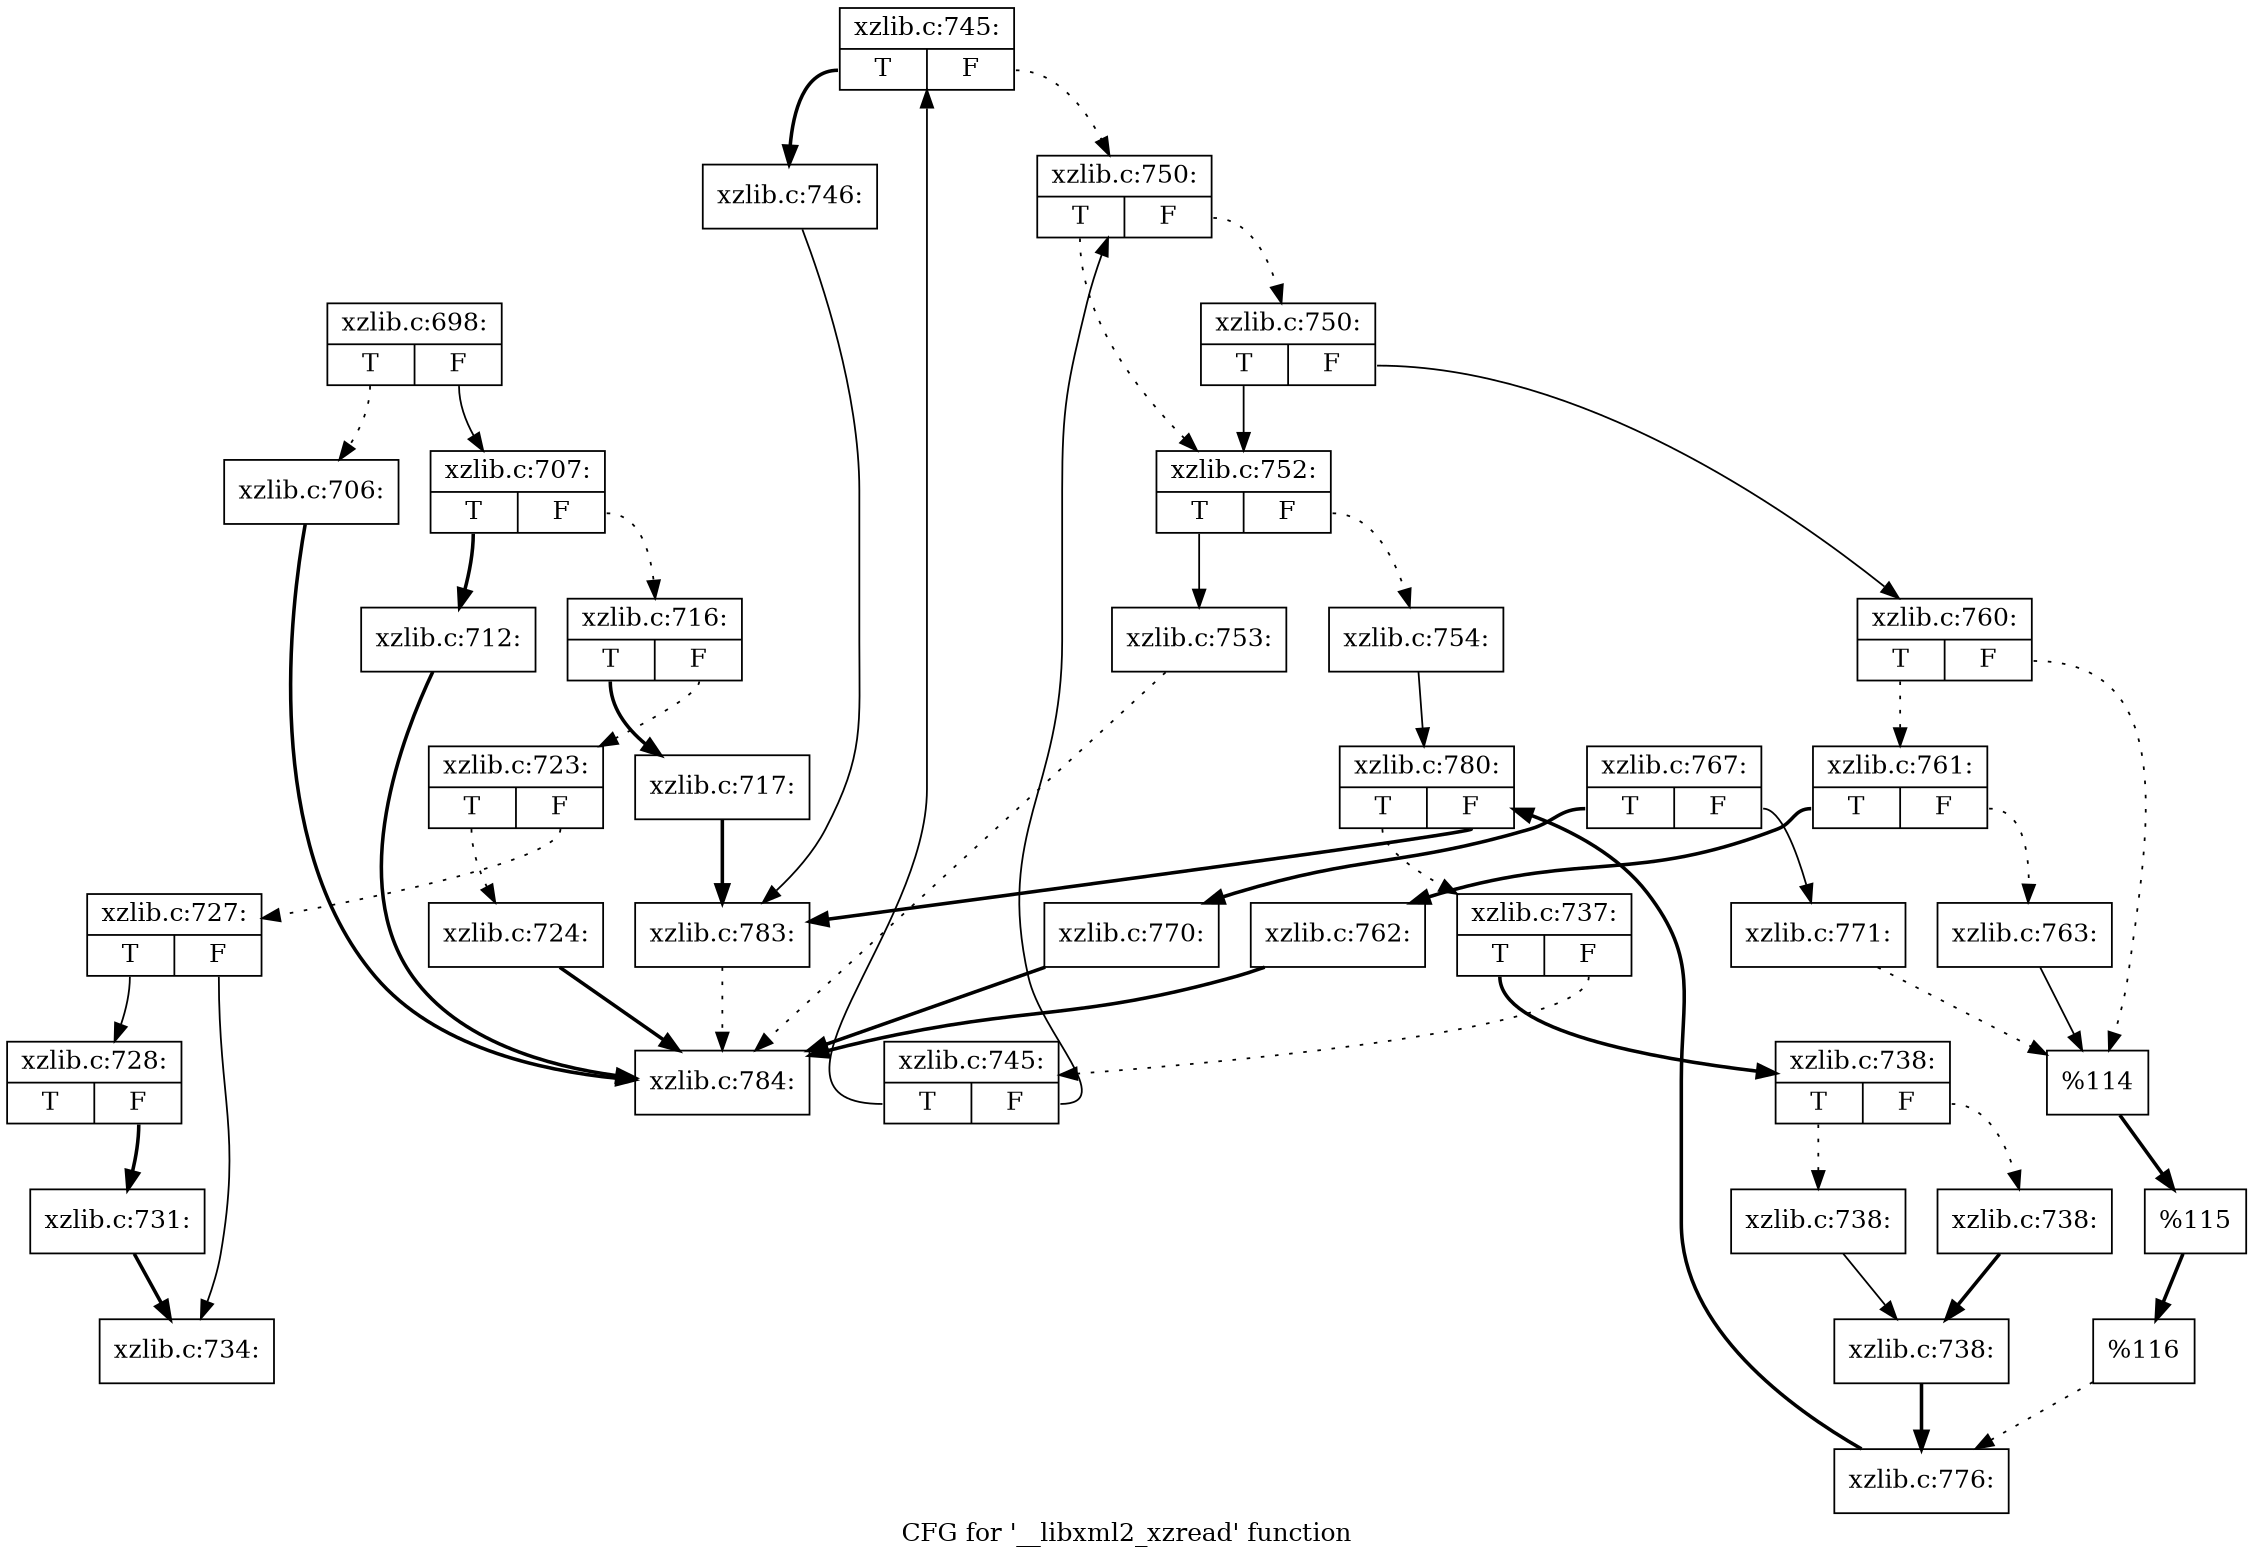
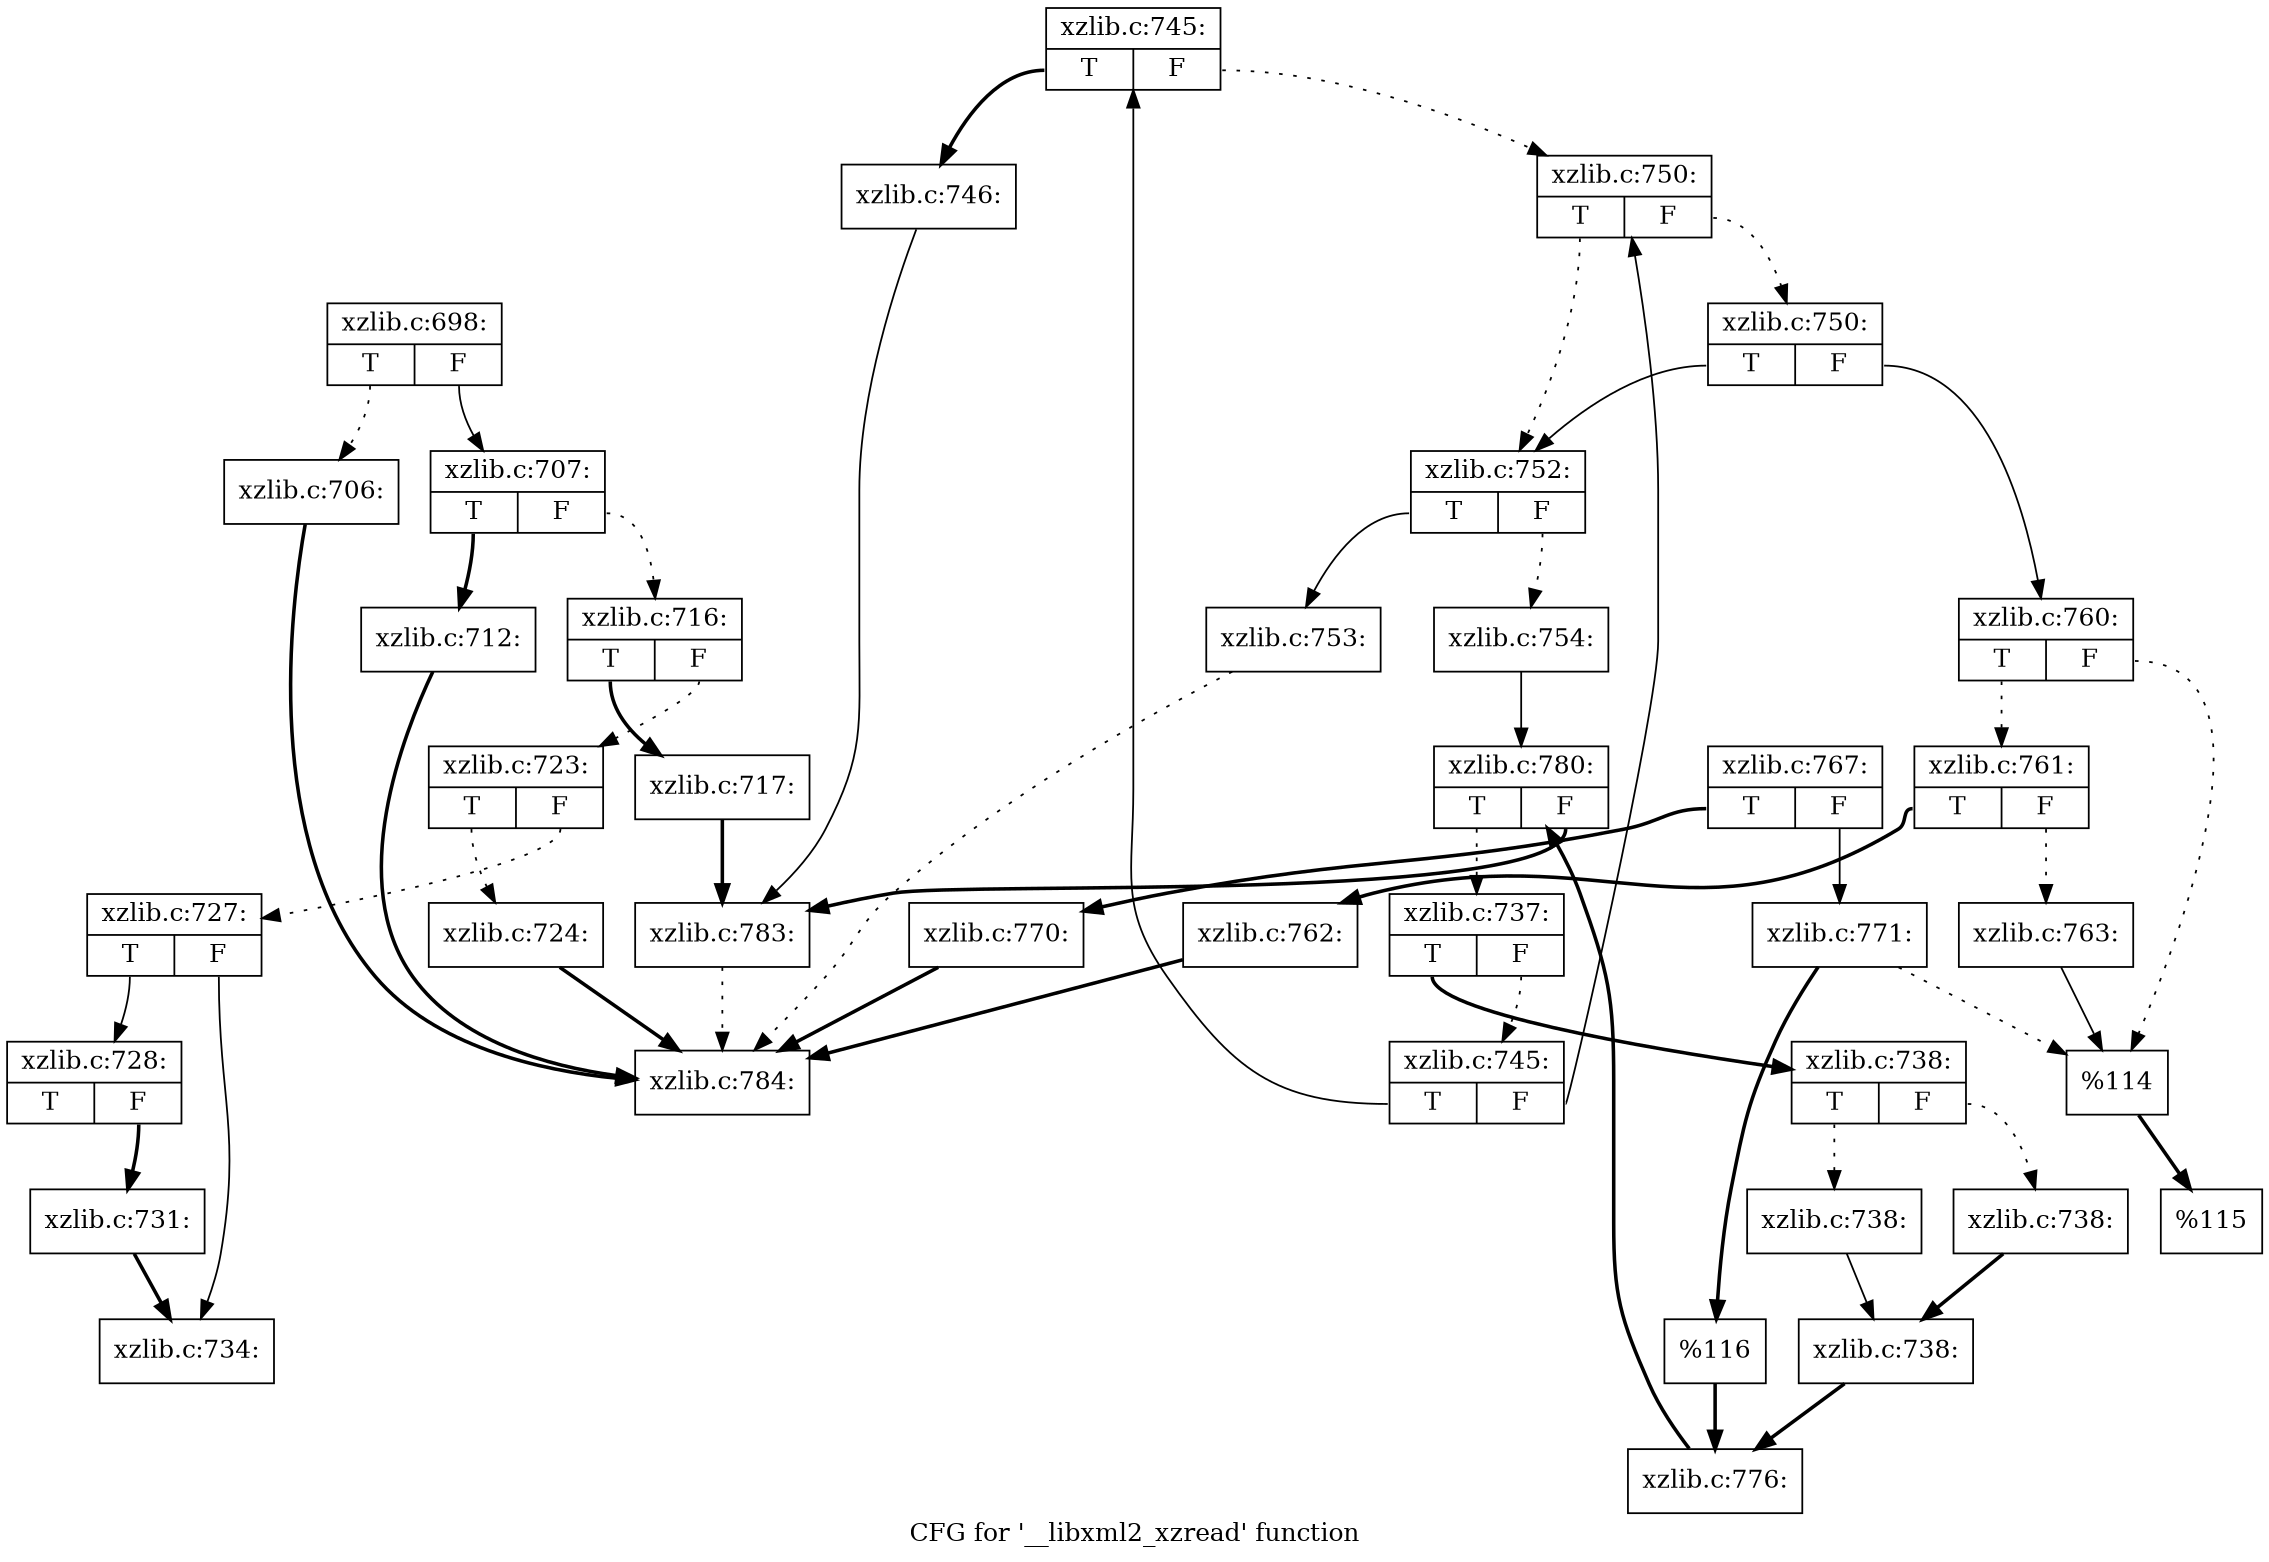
(2173, 1278) -> (1744, 1127)
(2042, 1411) -> (1715, 1407)
